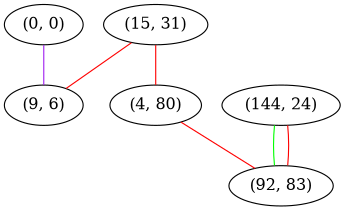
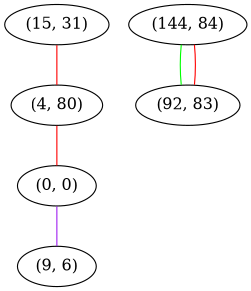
(99, 66) -> none
(281, 105) -> (188, 25)
(218, 145) -> (57, 146)
